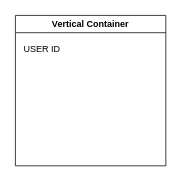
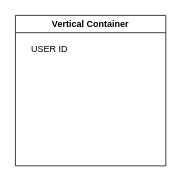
(42, 49) -> (49, 49)
